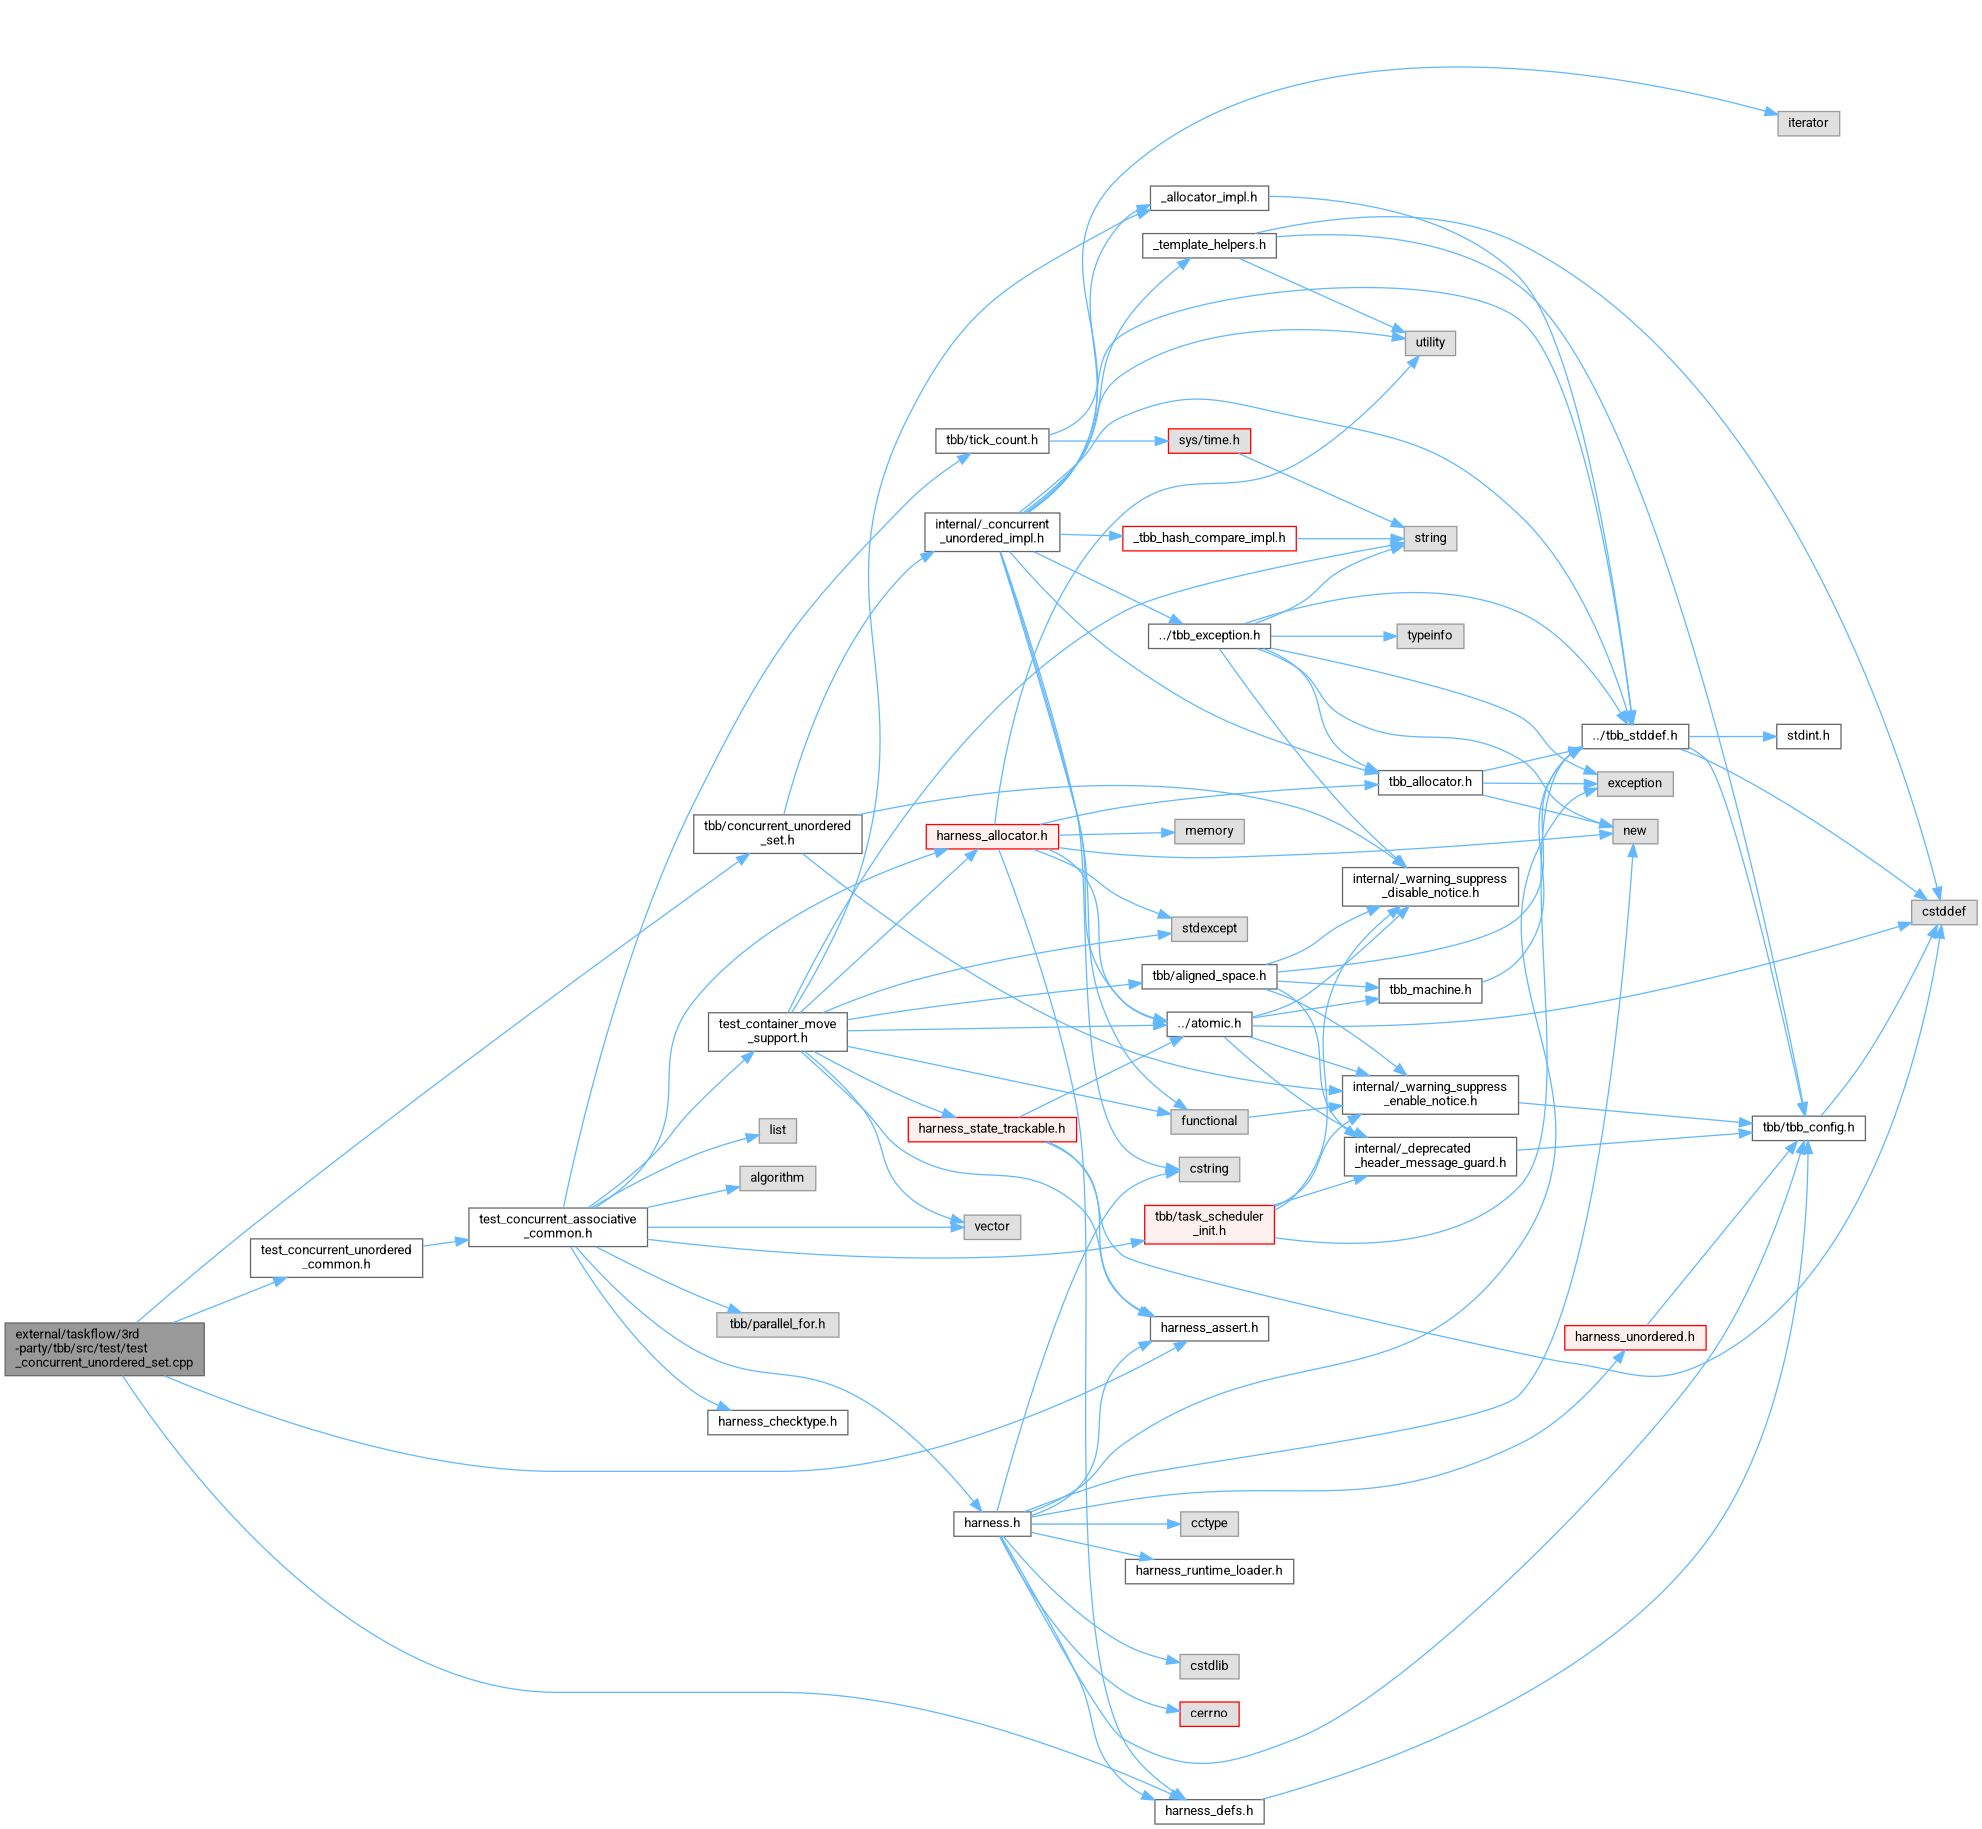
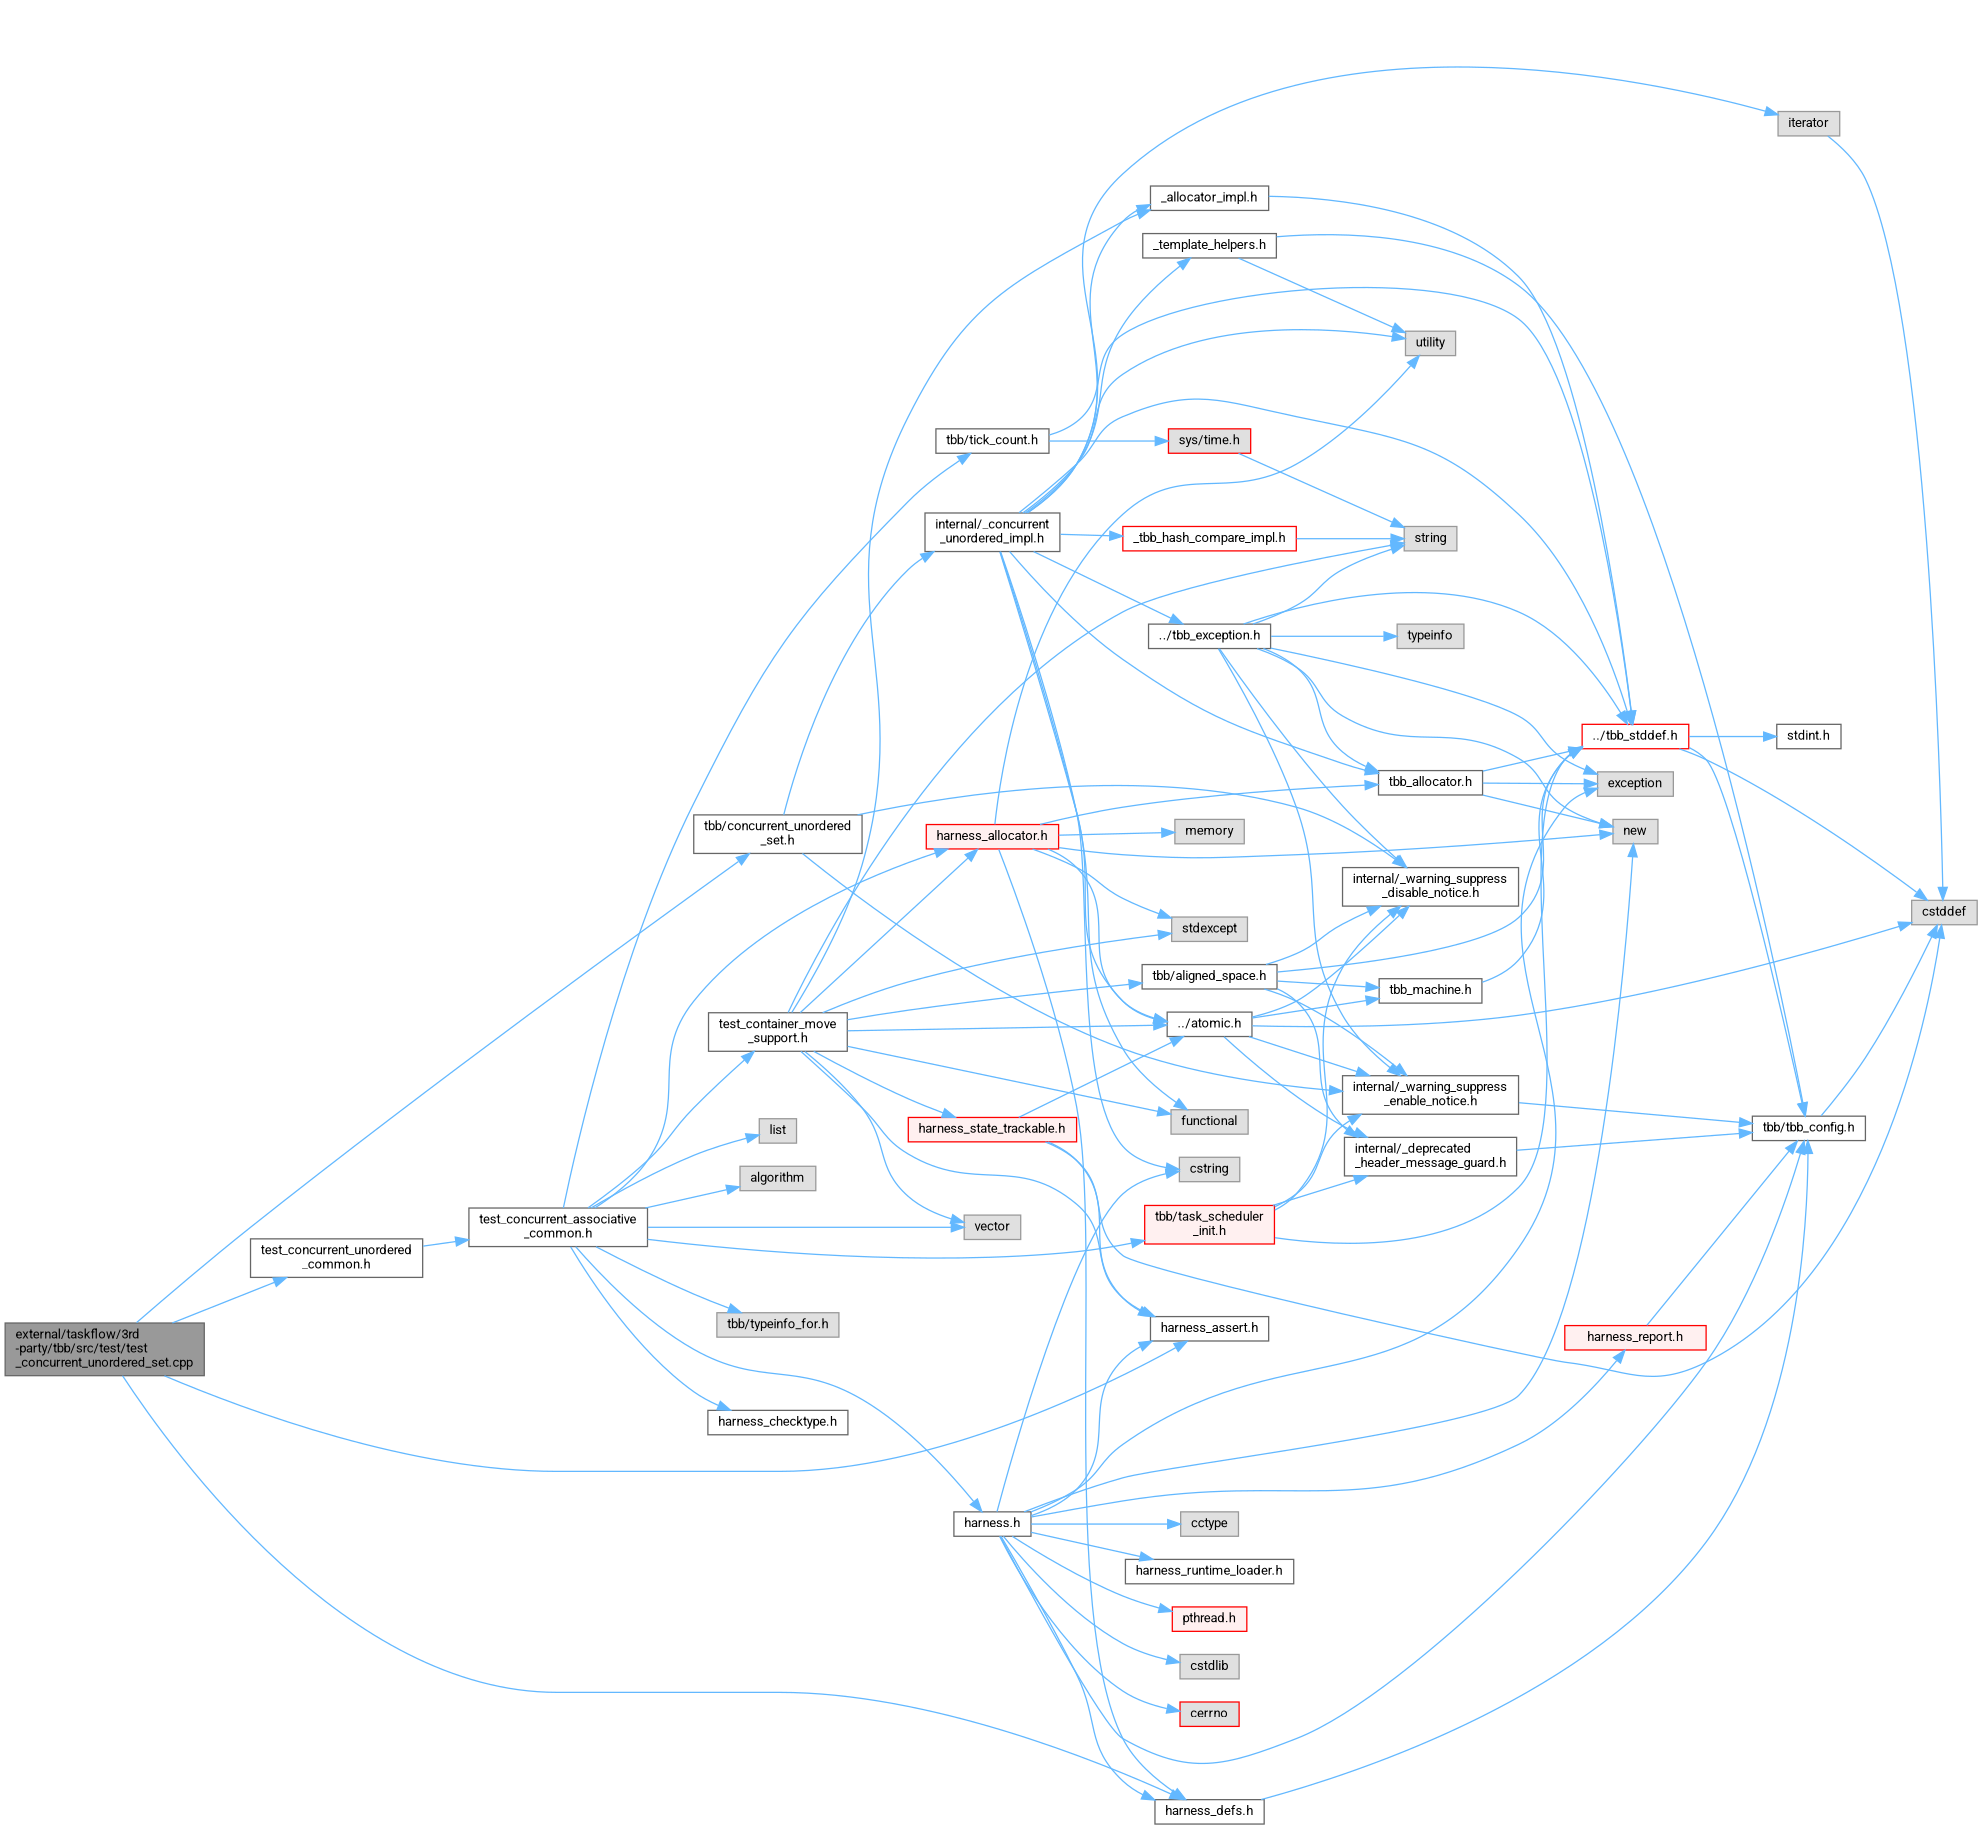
(1714, 412) -> (1923, 502)
(1635, 737) -> (1635, 737)
(1289, 1112) -> (1311, 872)
(778, 1325) -> (778, 1325)
(1635, 1338) -> (1635, 1338)
none -> (1210, 1619)
